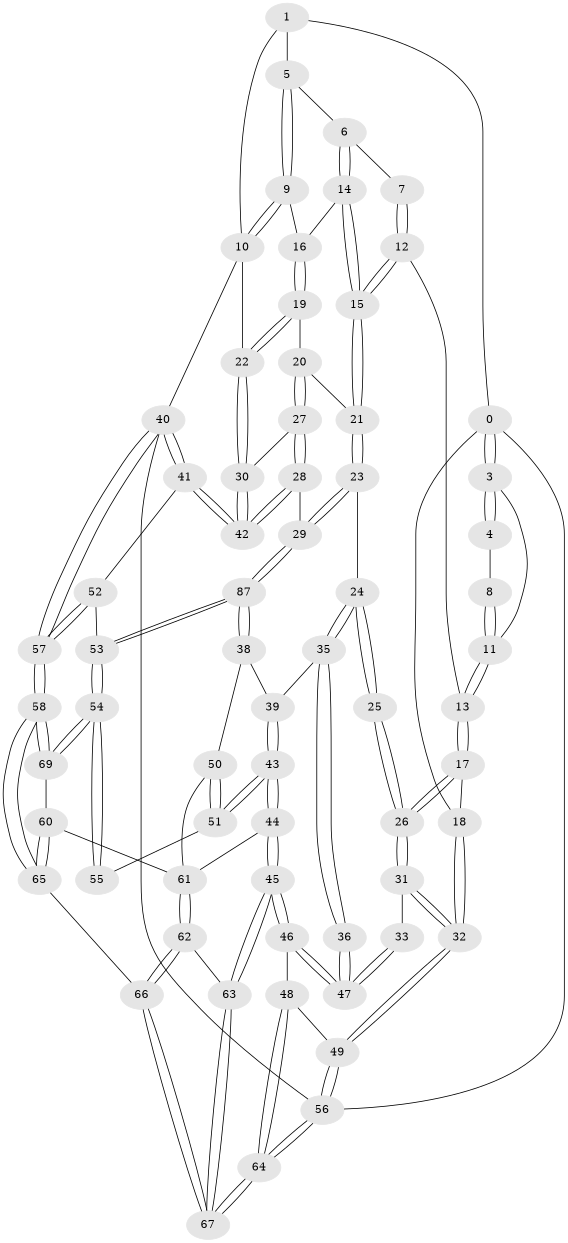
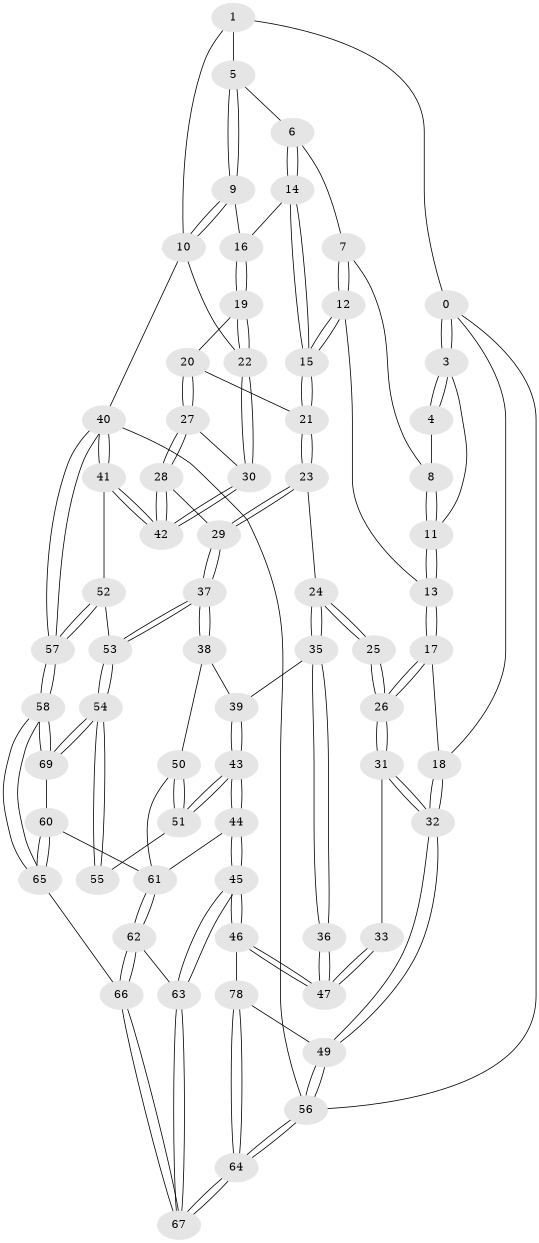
none -> (388, 363)
(244, 593) -> (205, 593)
(287, 995) -> (237, 995)
